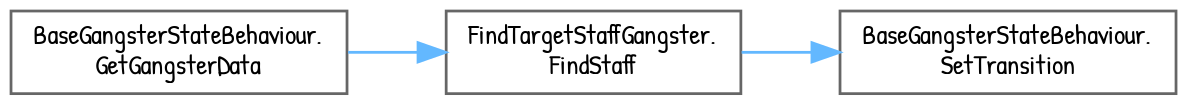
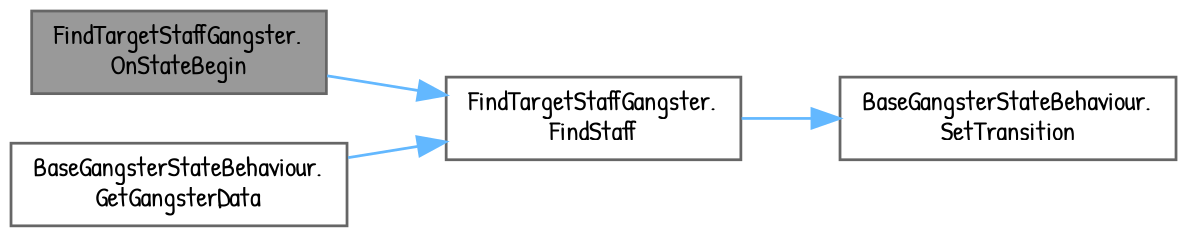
none -> (179, 52)
